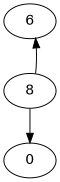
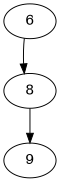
(36, 61) -> (24, 51)
(30, 160) -> (30, 160)
